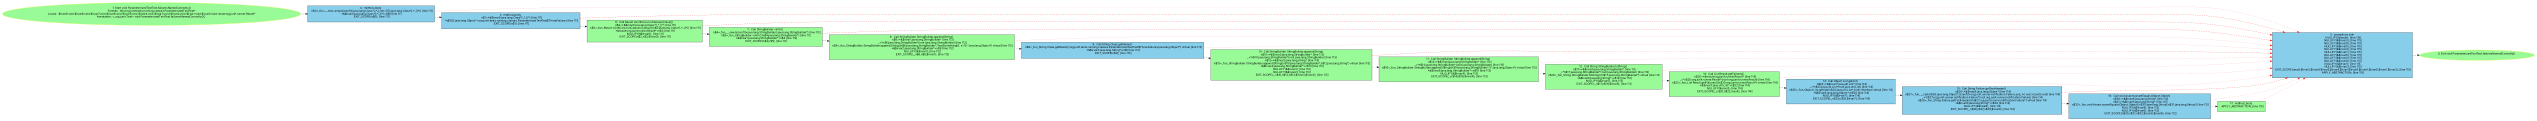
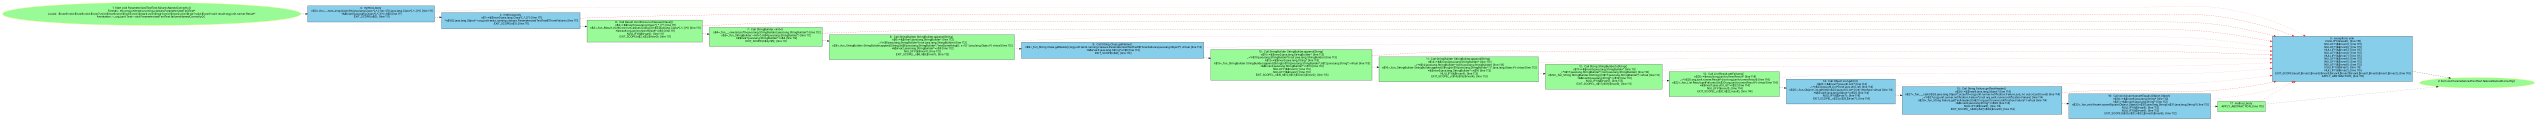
none -> (2351, 95)
